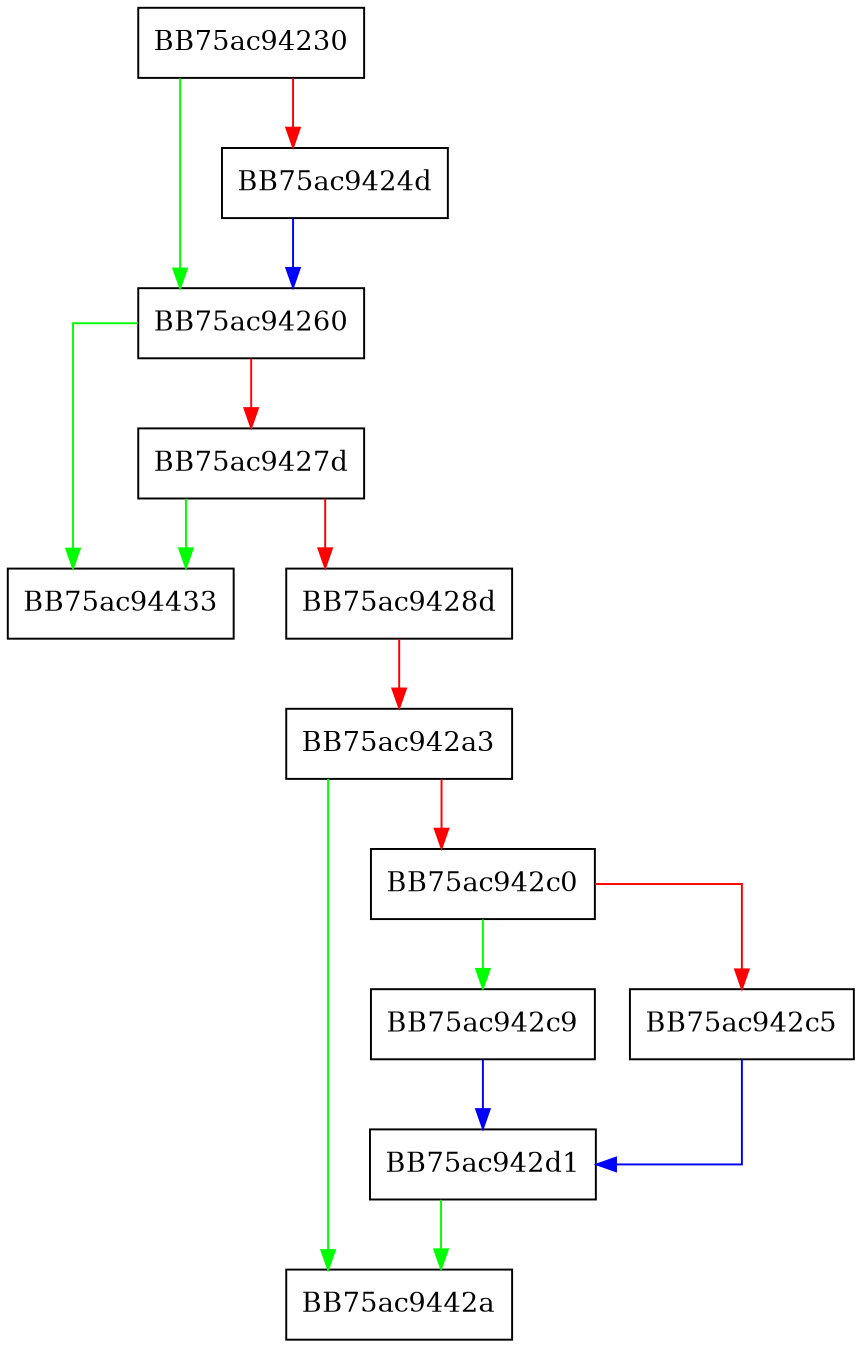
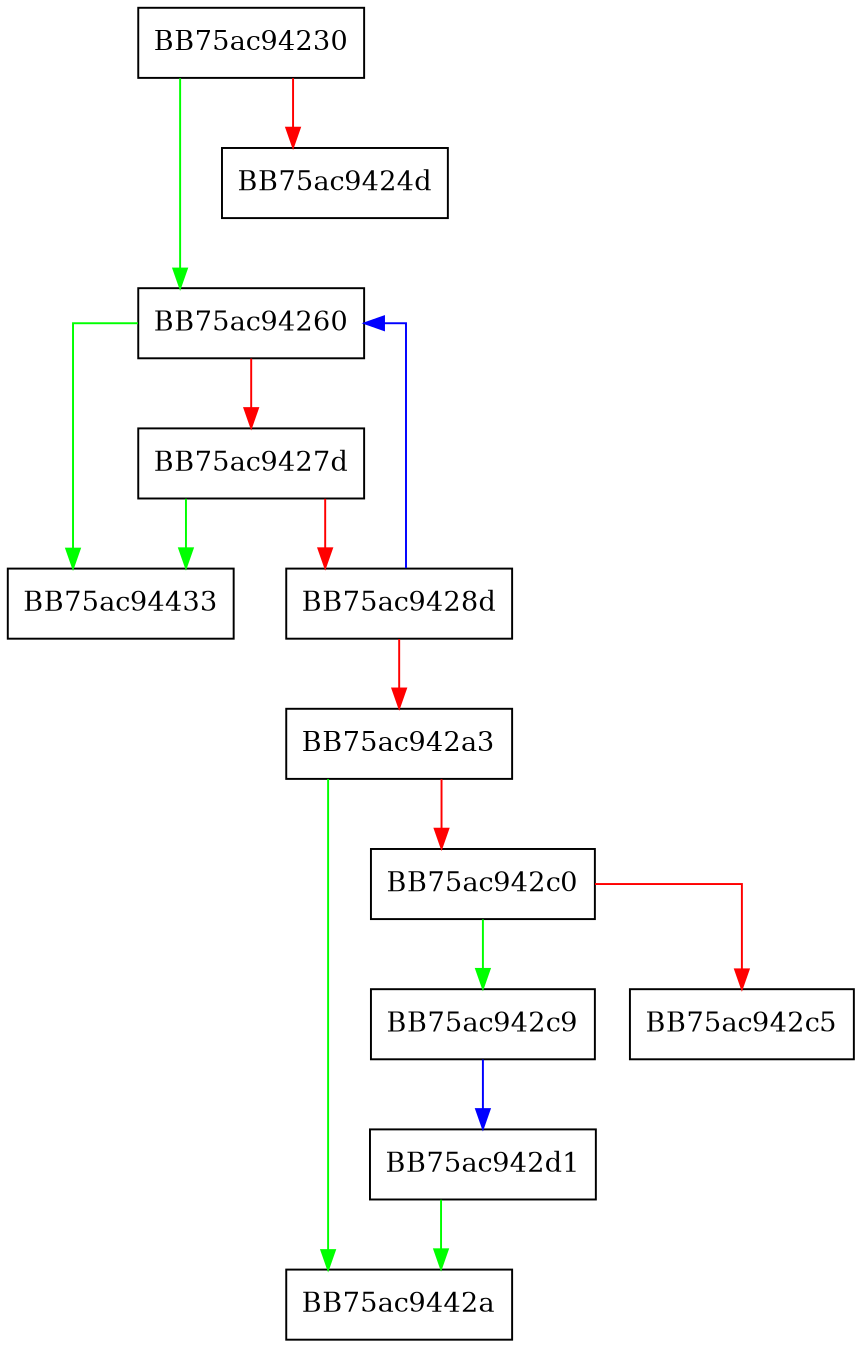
(293, 243) -> (406, 435)
(731, 1164) -> none
